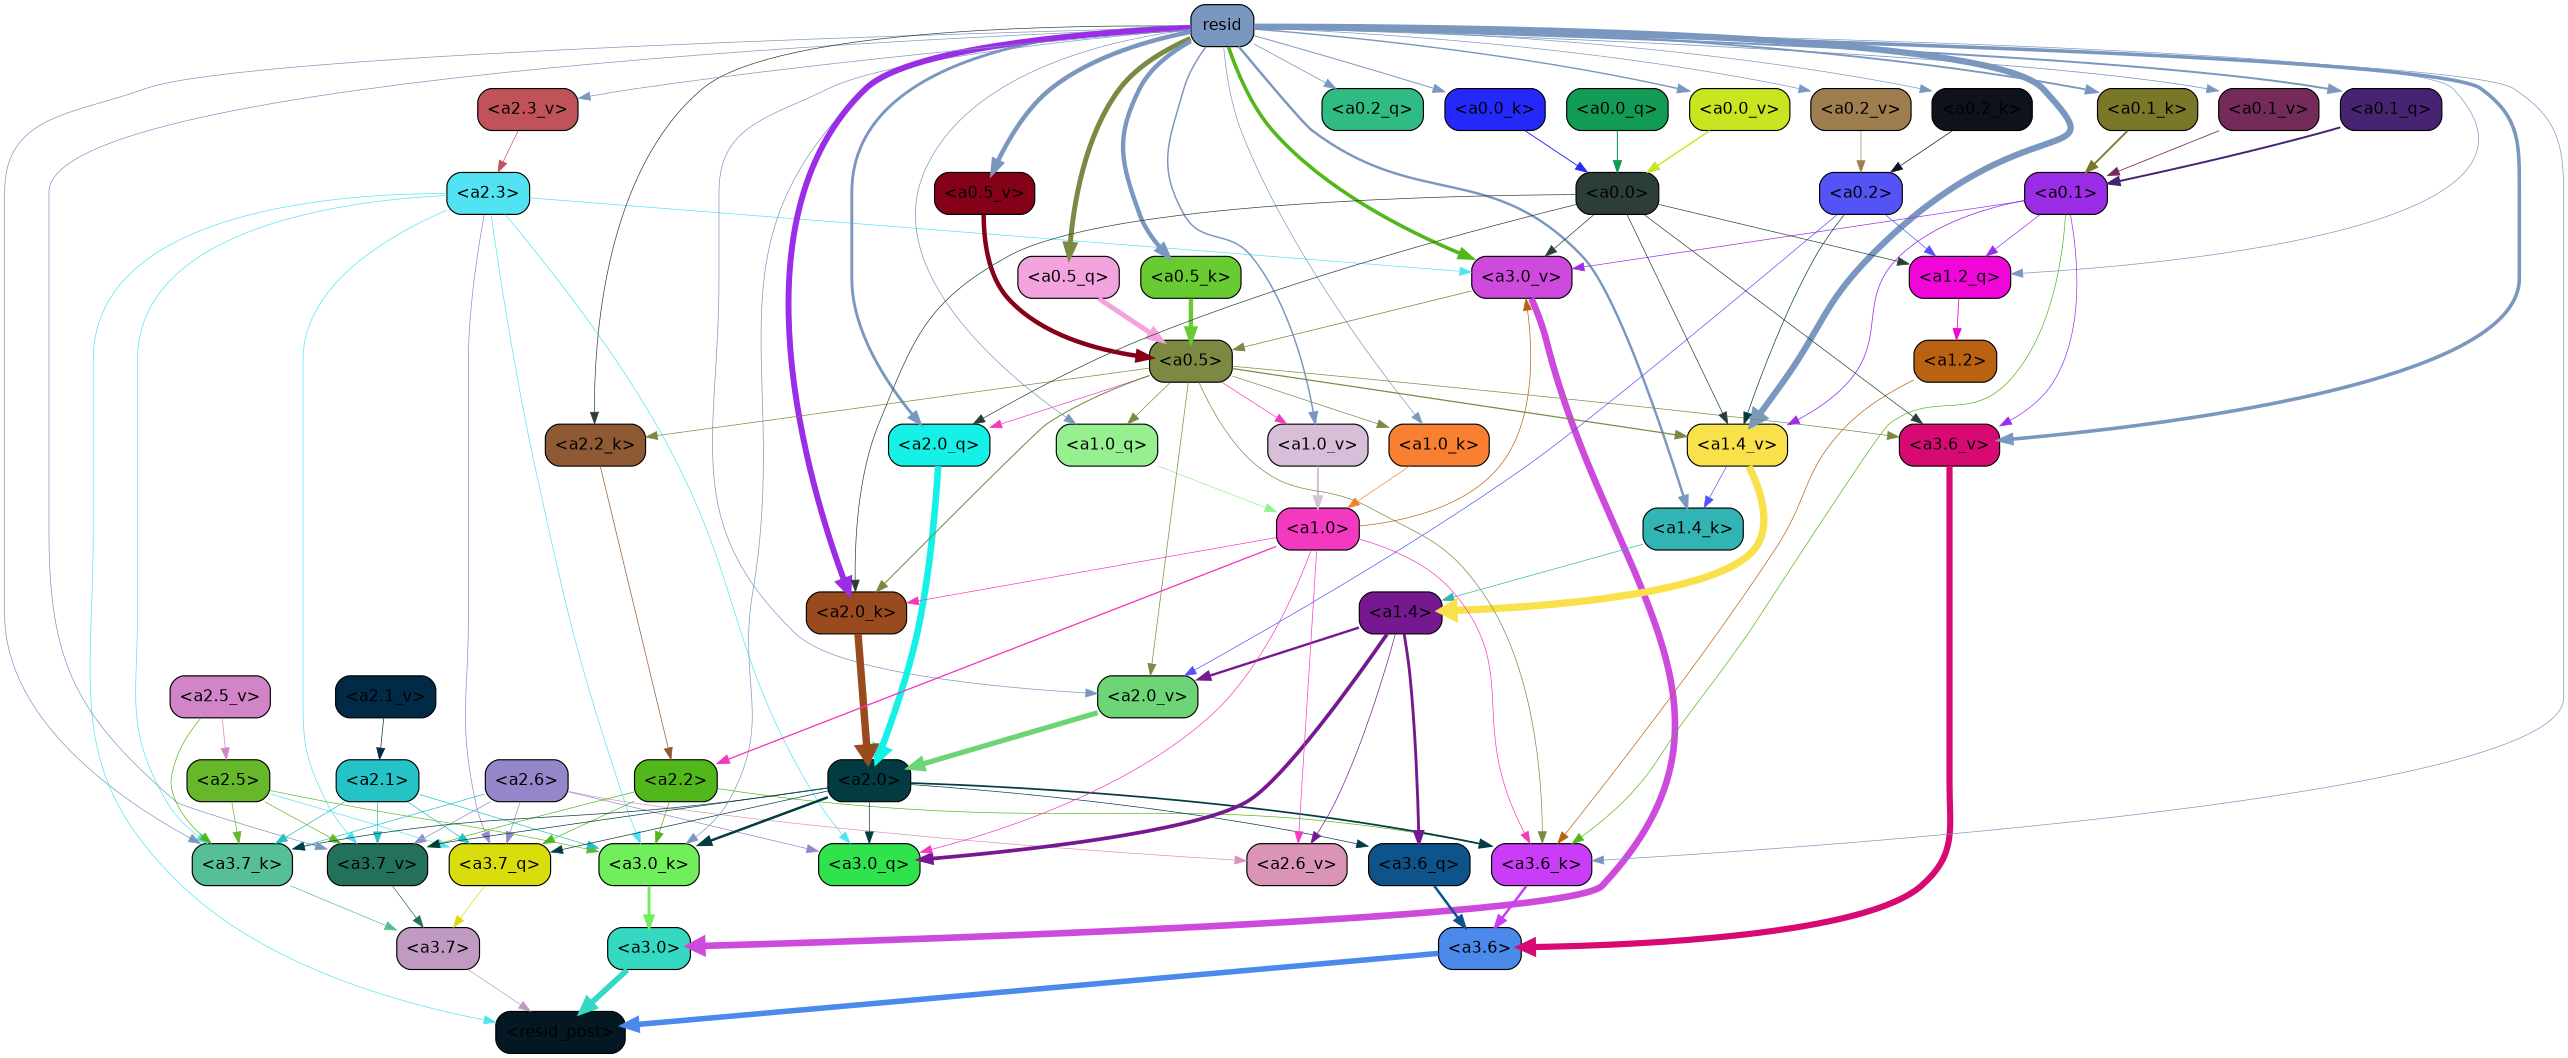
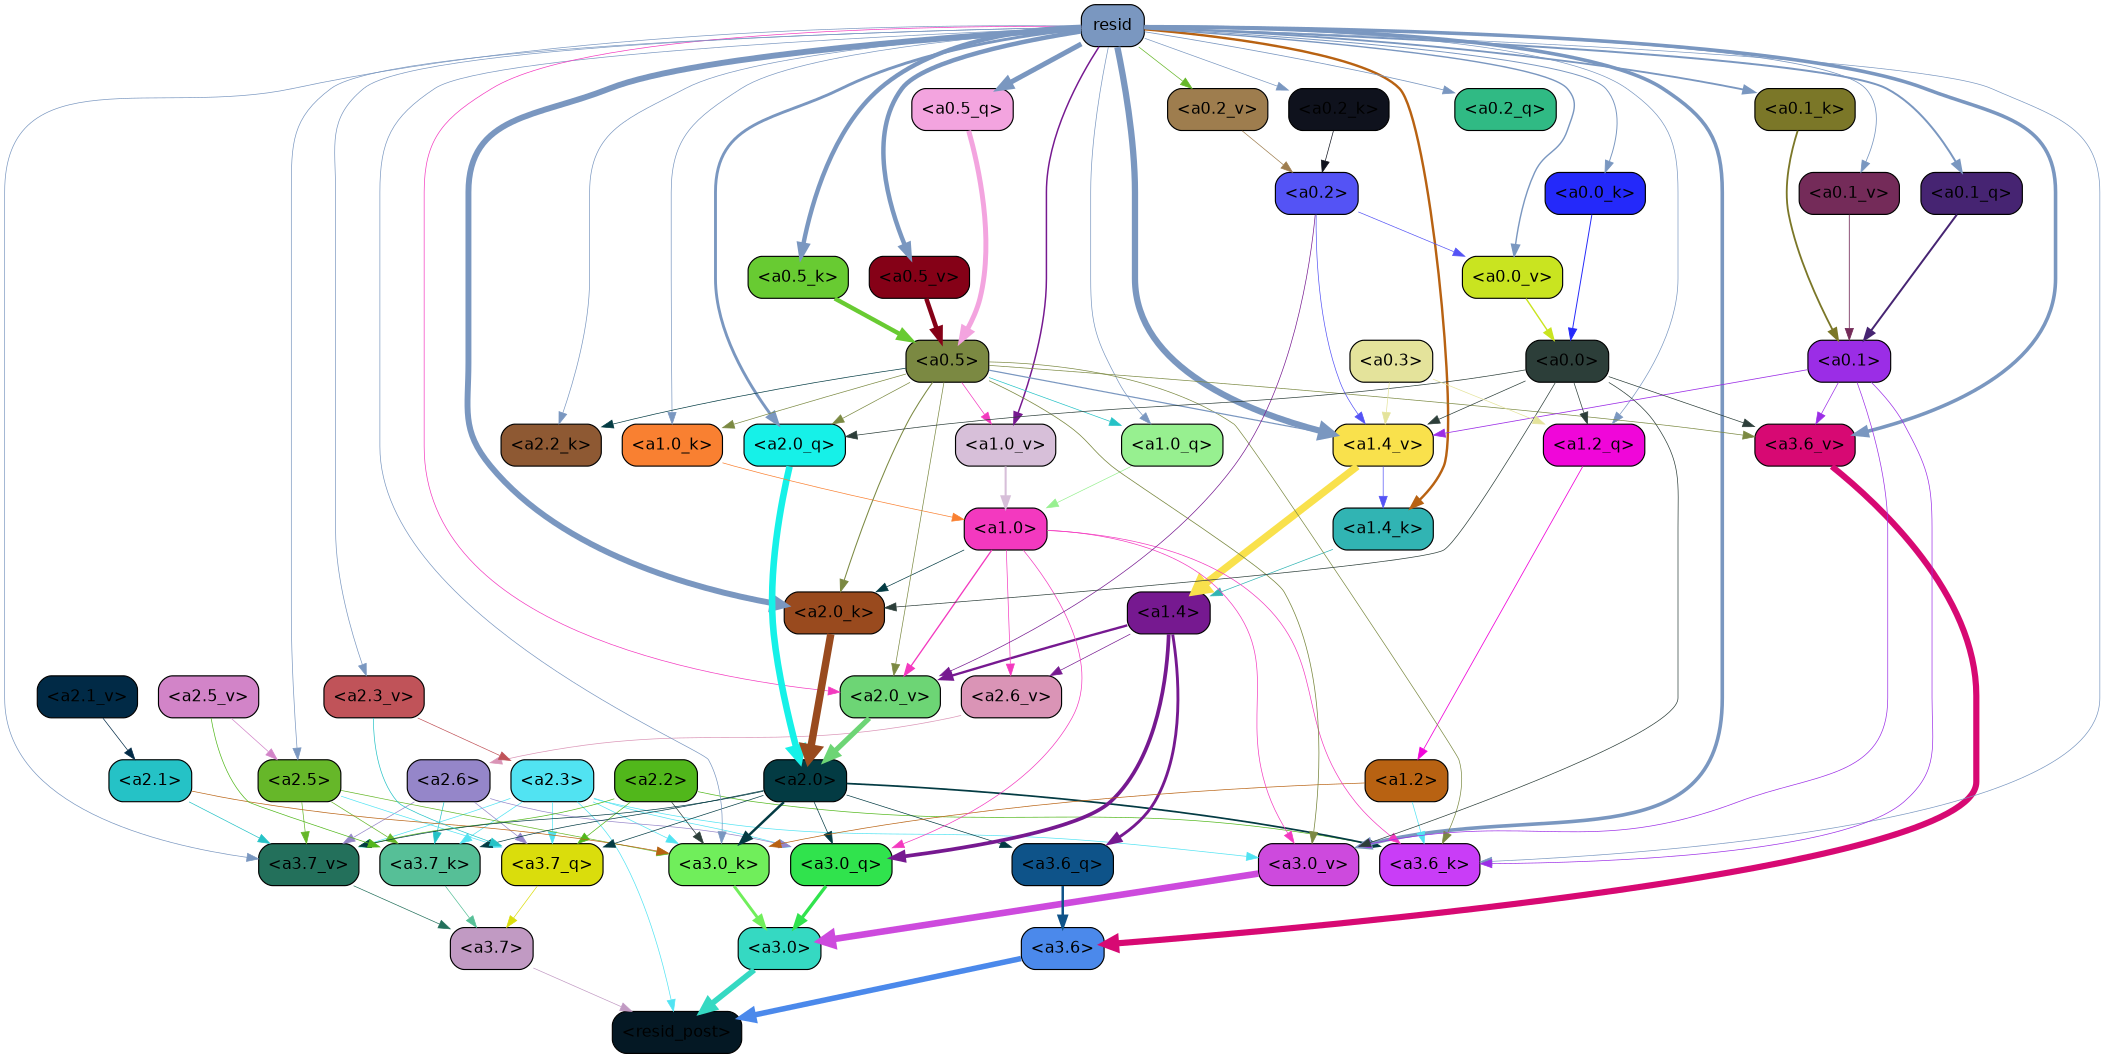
(1528, 48) -> (1161, 64)
(769, 60) -> (698, 84)
(210, 76) -> (309, 109)
(1617, 110) -> none
(1100, 122) -> (1046, 63)
(816, 165) -> (475, 159)
(1321, 175) -> (1722, 331)
(1522, 211) -> (1423, 165)
(2018, 232) -> none
(1908, 233) -> (1406, 232)
(1212, 236) -> (1046, 226)
(718, 309) -> (424, 212)
(1789, 310) -> (1323, 318)
(1358, 319) -> (1226, 545)
none -> (1391, 361)
(1153, 399) -> (1050, 399)
(916, 400) -> (766, 391)
(1072, 401) -> (876, 400)
(1454, 402) -> (1147, 400)
(1531, 463) -> (1206, 499)
(1501, 464) -> (1242, 619)
(1830, 509) -> (1913, 793)
(468, 524) -> (552, 817)
(1097, 569) -> (925, 568)
(1739, 602) -> (1417, 817)
(634, 607) -> none
(1002, 653) -> (949, 611)
none -> (1042, 805)
(664, 817) -> (684, 818)
(434, 819) -> (390, 791)
(315, 820) -> none
(503, 820) -> (331, 813)
(901, 834) -> (731, 737)
(1519, 896) -> none
none -> (814, 902)
